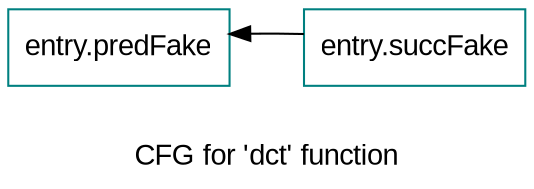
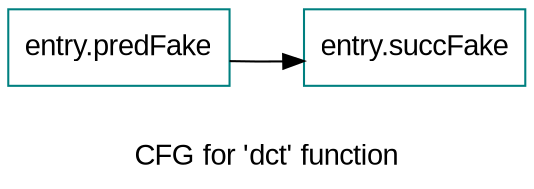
(277, 34) -> (256, 61)
